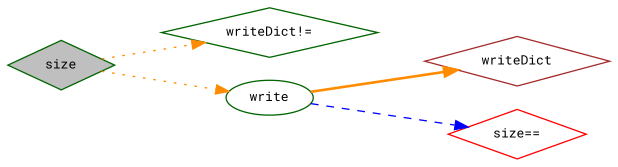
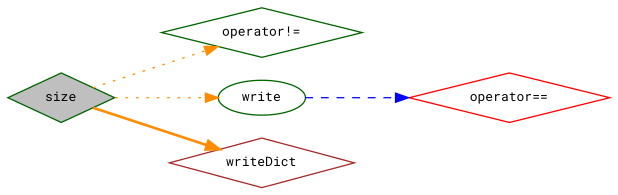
(270, 33) -> (262, 33)
(377, 82) -> (150, 126)
(517, 134) -> (509, 98)
